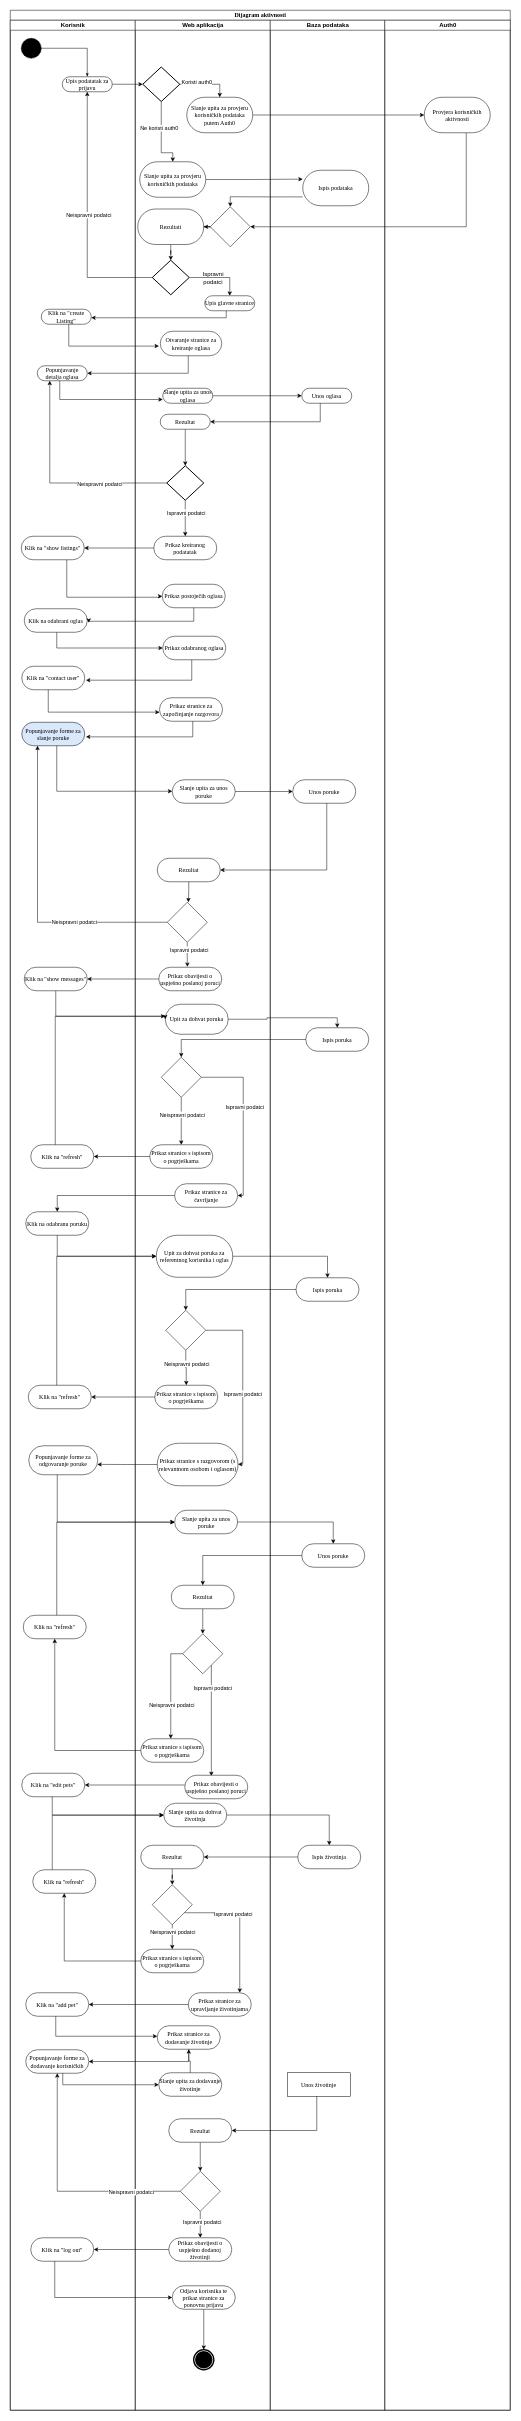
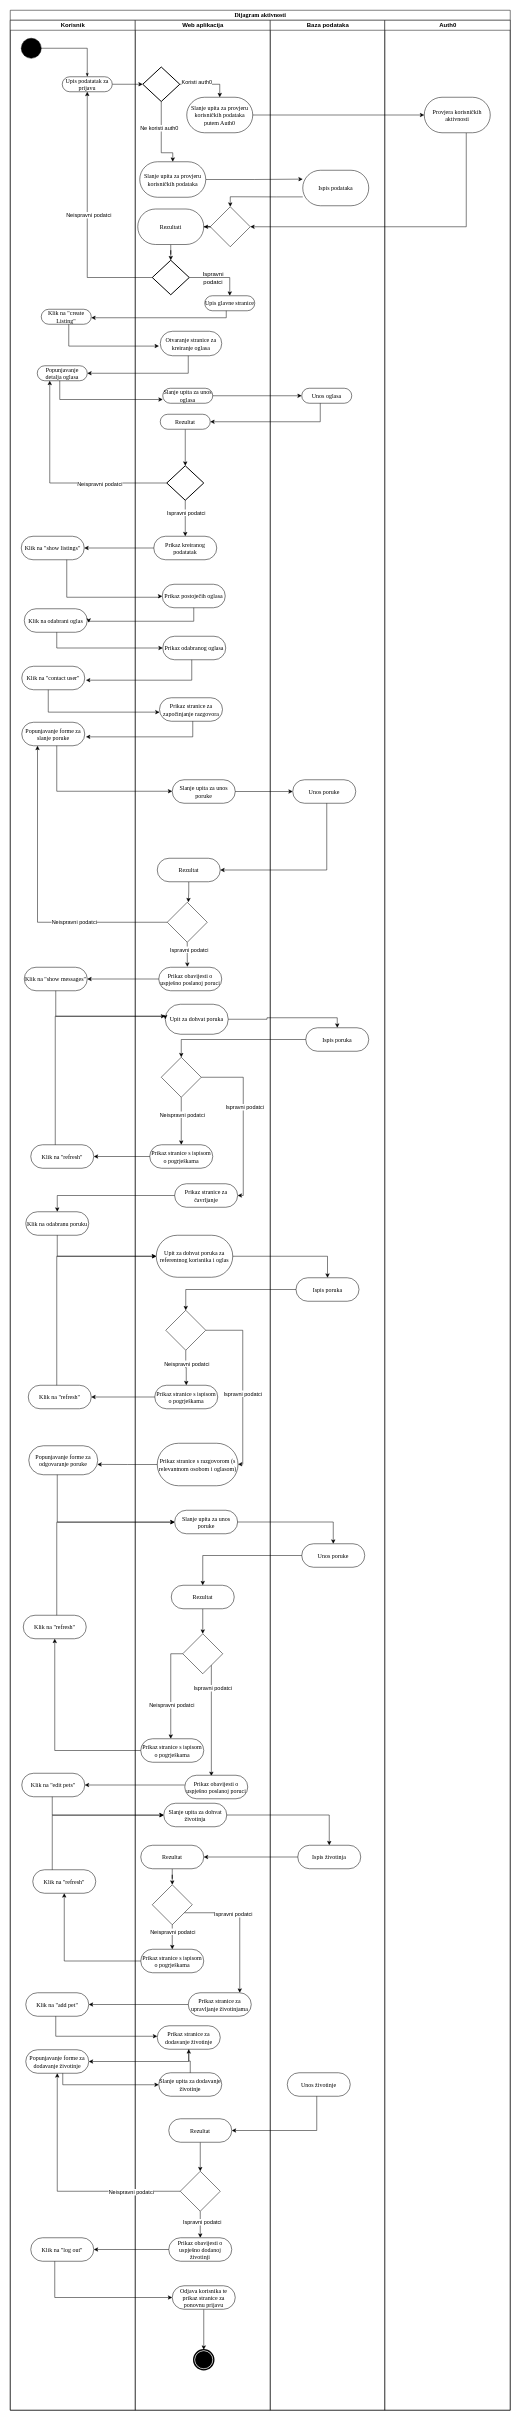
(53, 734) -> (53, 734)
(57, 2062) -> (57, 2062)
(319, 2085) -> (319, 2085)
